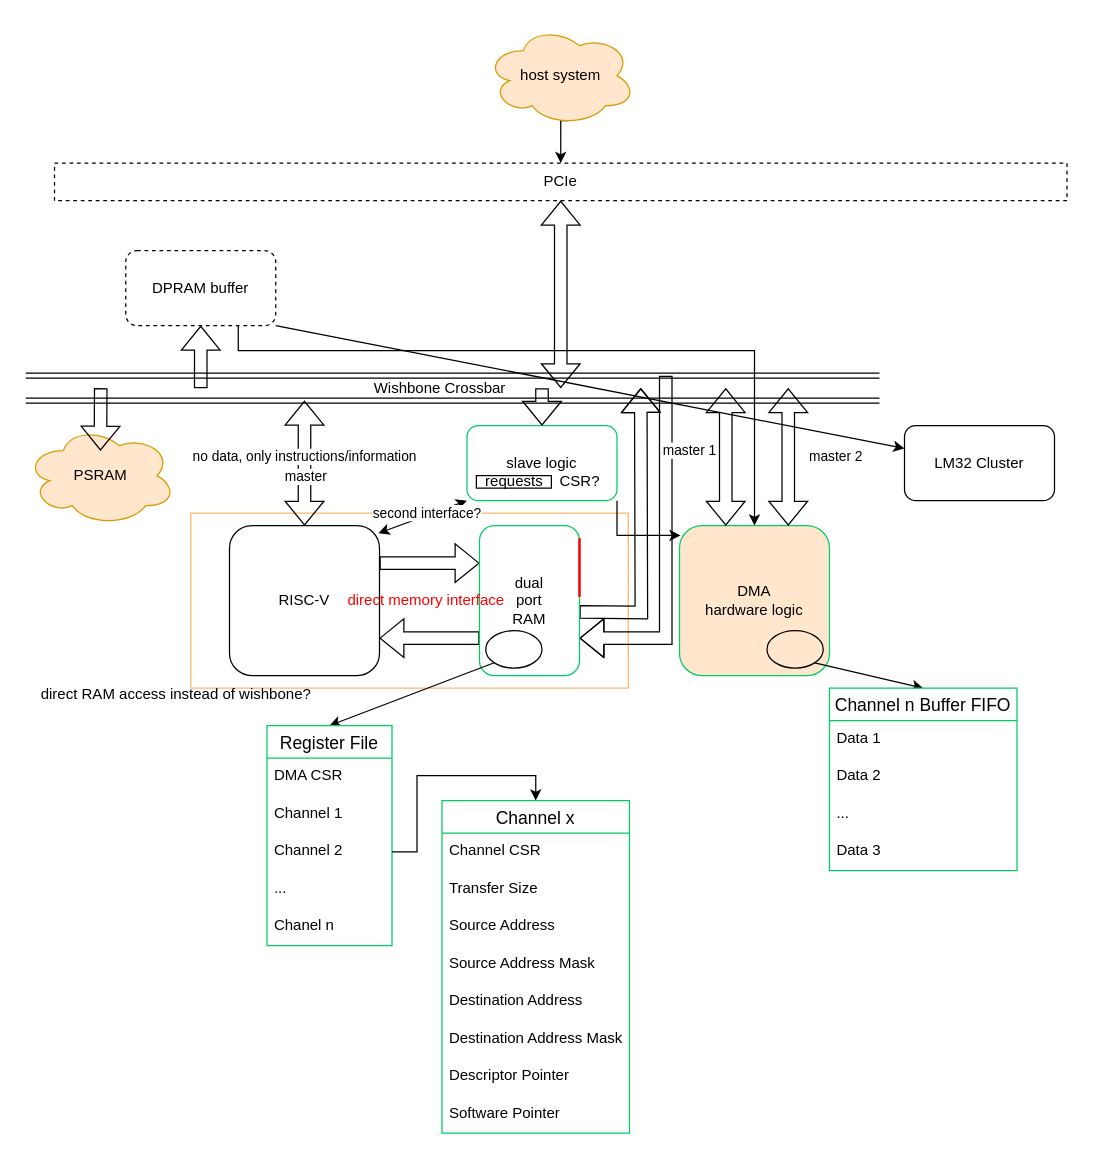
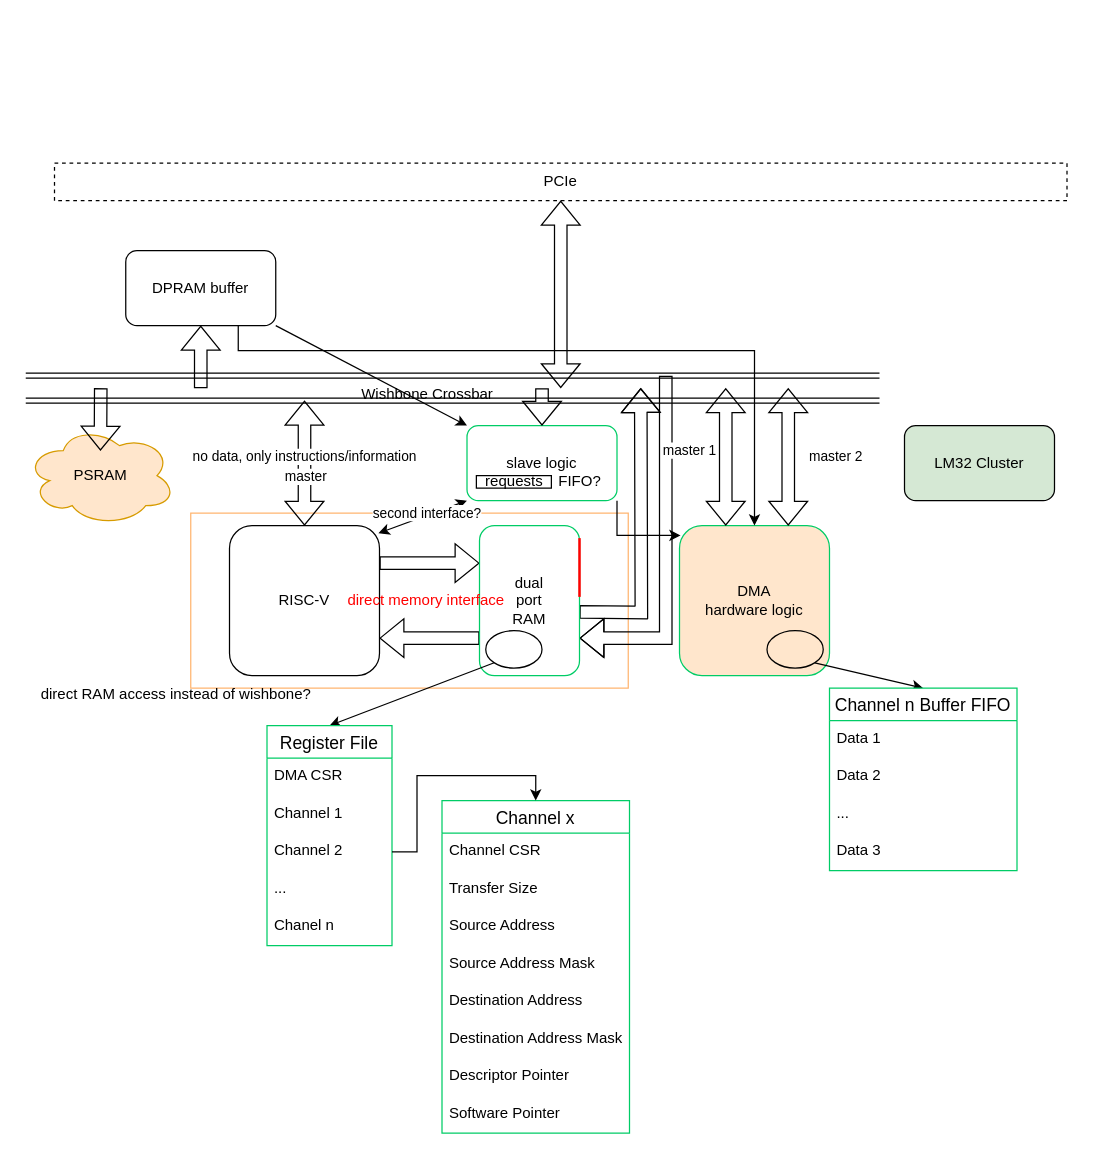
(561, 76) -> none
(561, 134) -> none
(201, 288) -> (201, 288)
(440, 388) -> (428, 394)
(808, 430) -> (297, 337)
(979, 463) -> (979, 463)
(580, 482) -> (580, 482)
